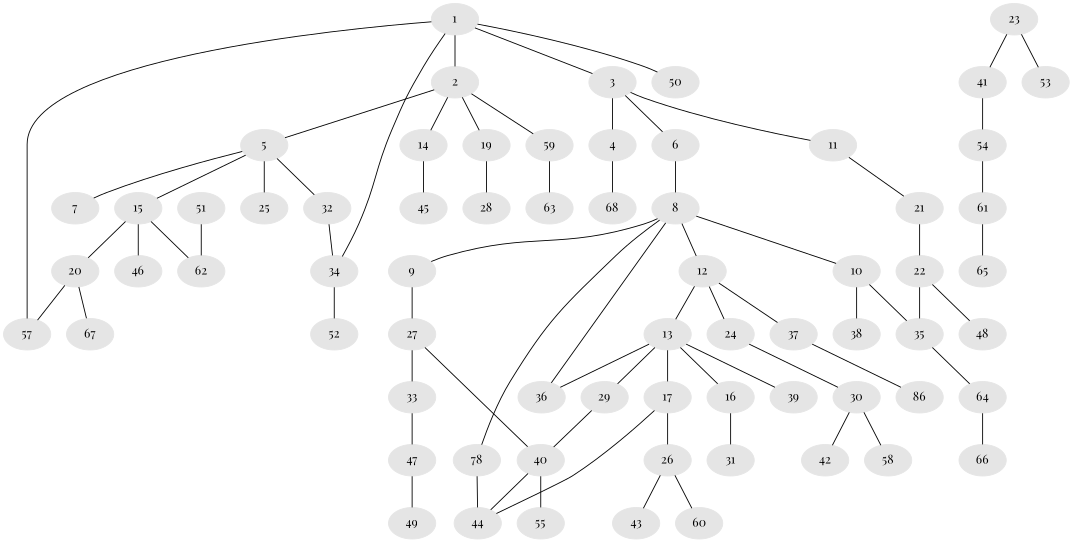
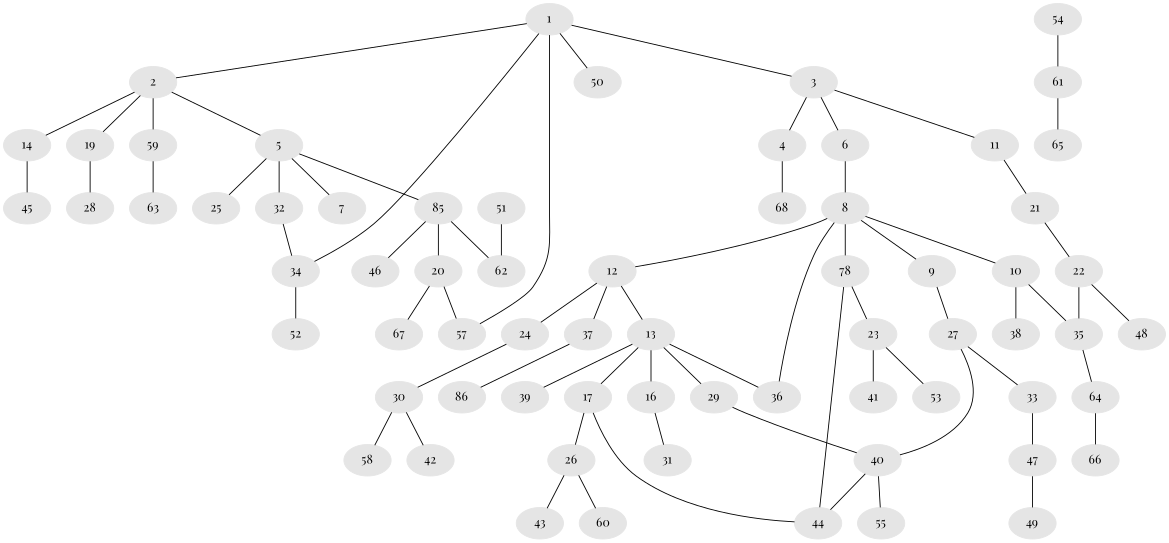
(983, 114) -> none
(138, 208) -> (438, 208)
none -> (859, 303)
